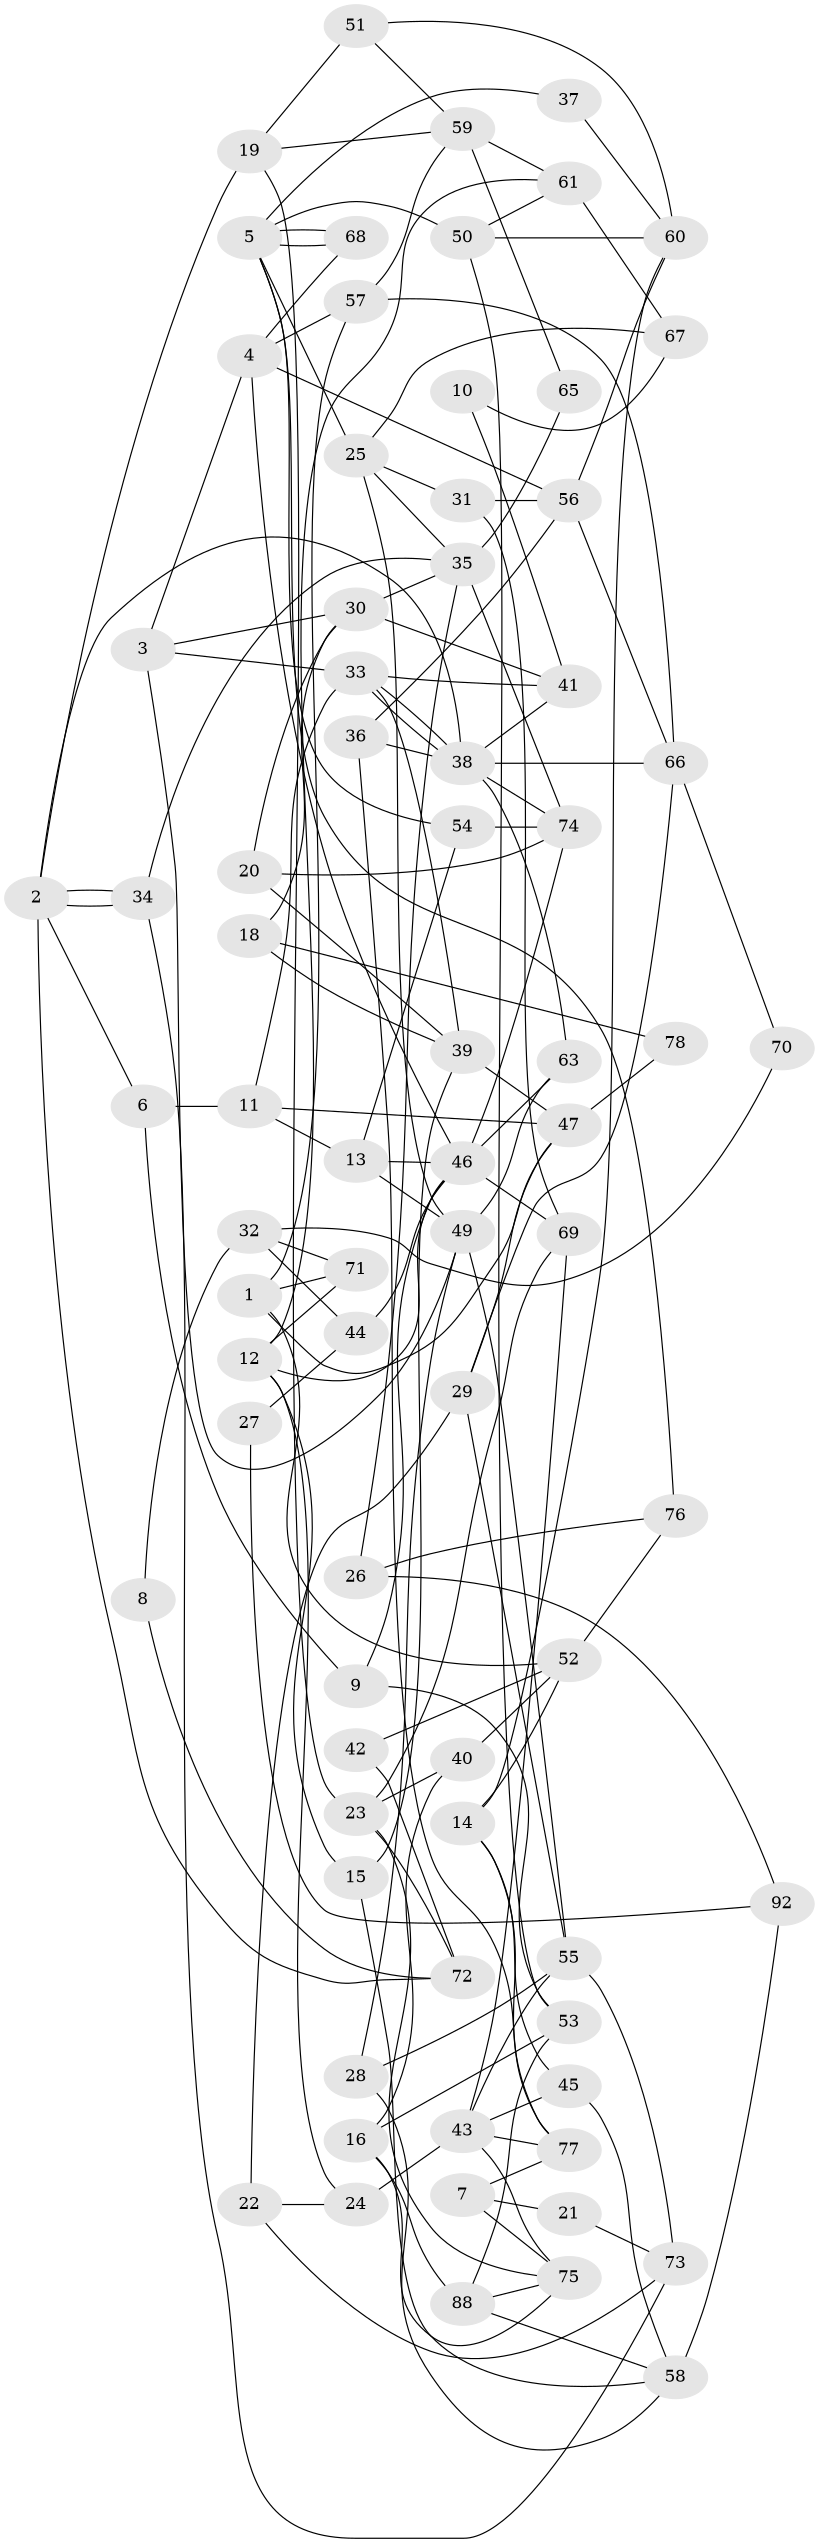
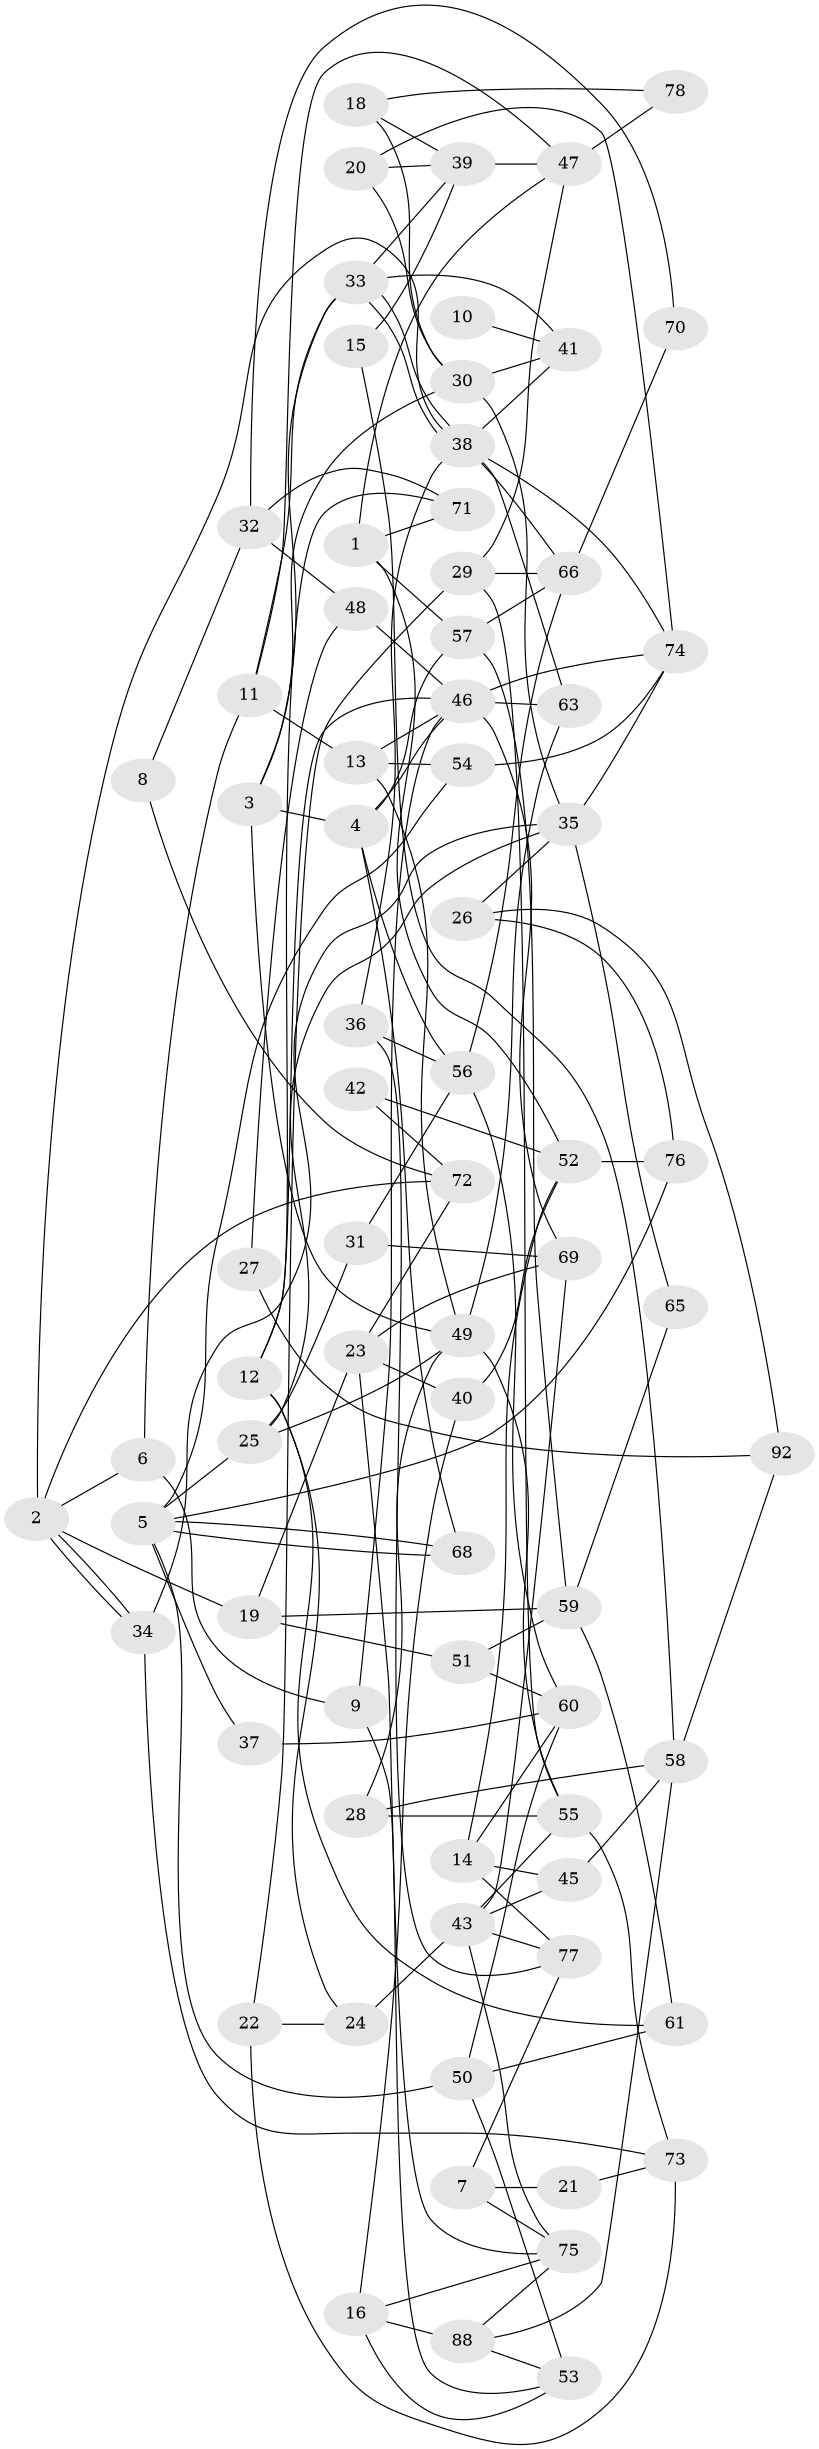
(676, 337) -> none
(356, 1334) -> (356, 609)
(296, 1669) -> none
